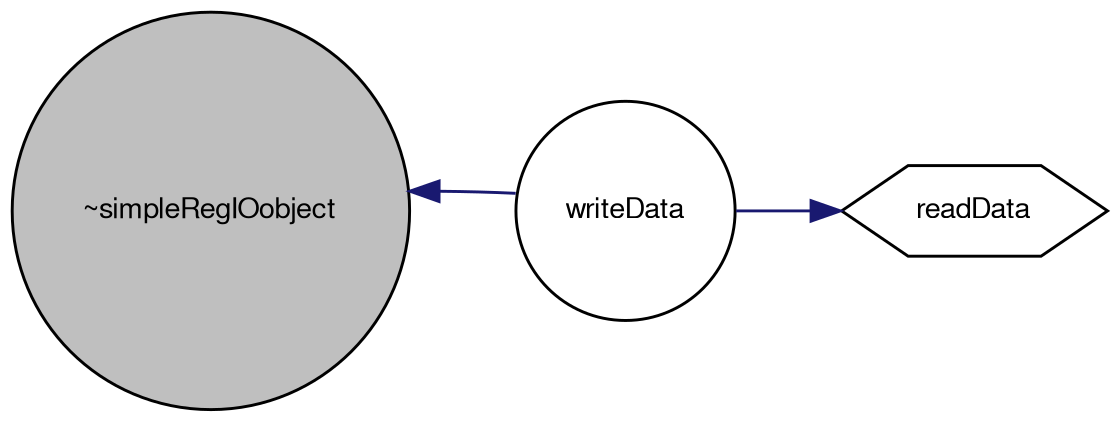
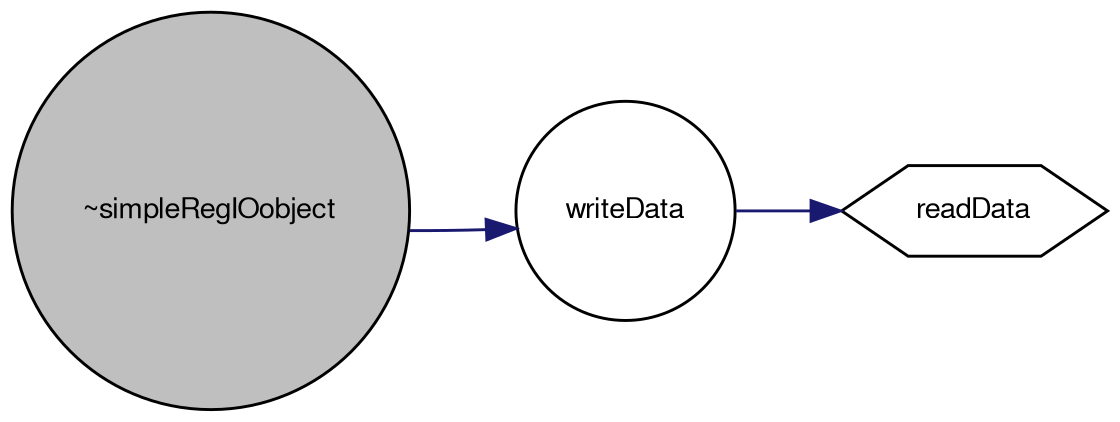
(478, 192) -> (448, 230)
